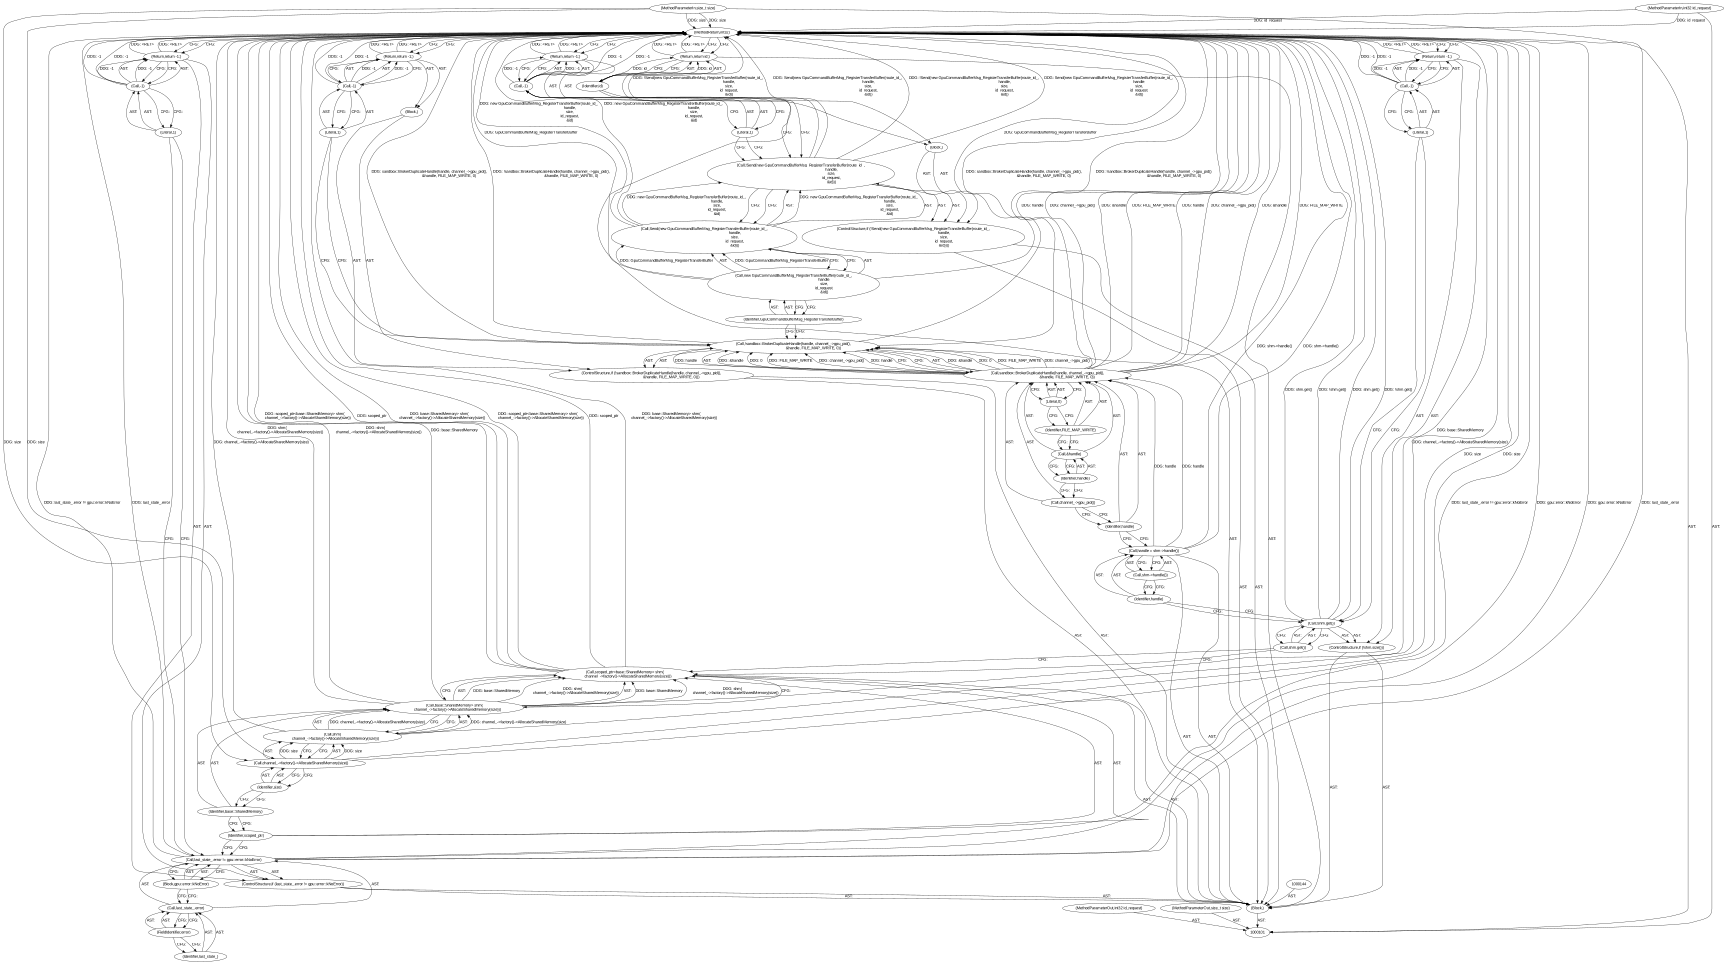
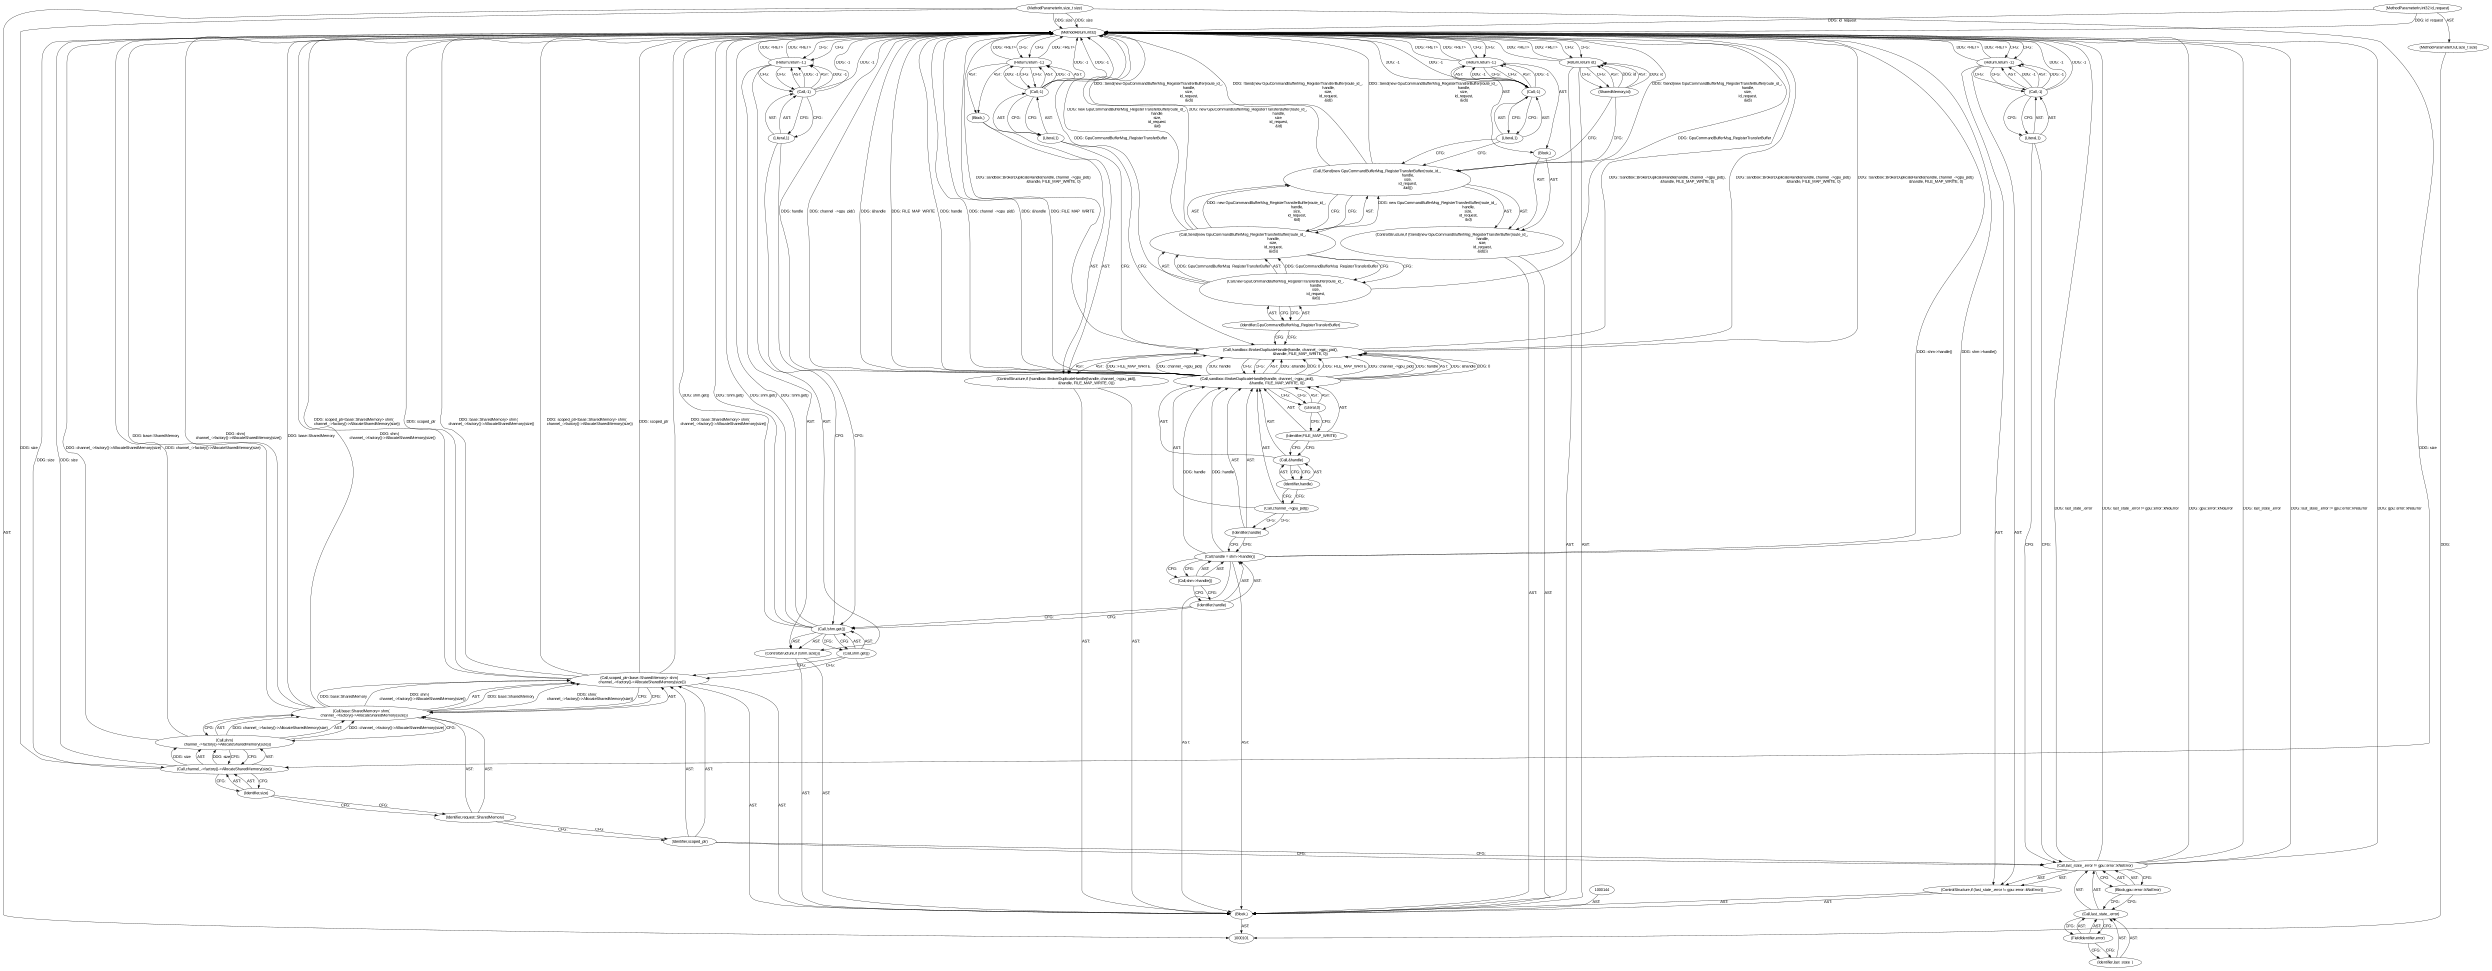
(592, 86) -> (1614, 92)
(1712, 681) -> (2447, 24)
(236, 812) -> (475, 817)
(1109, 908) -> none
(1237, 920) -> (2446, 545)
